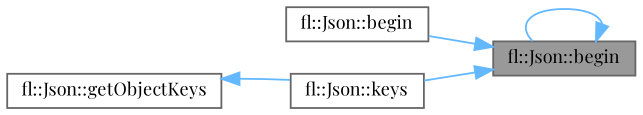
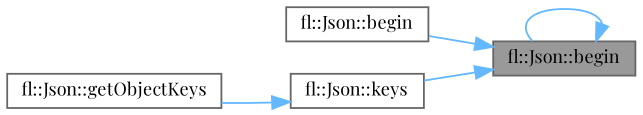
(265, 79) -> (247, 103)
